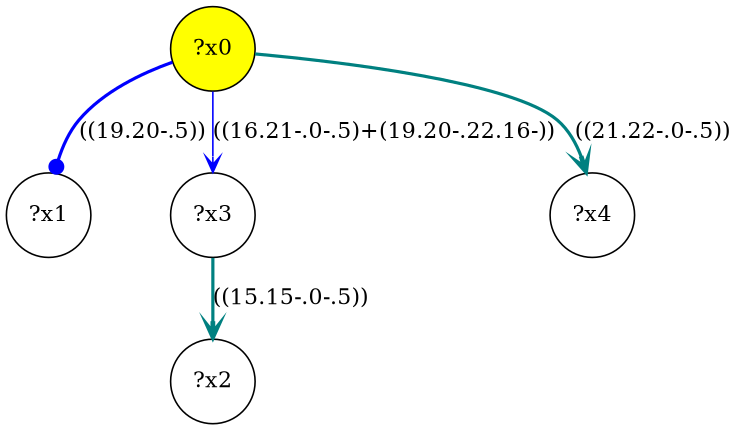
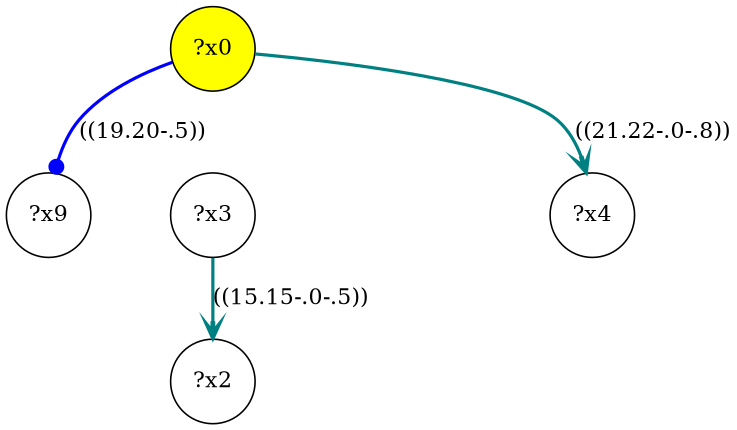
(213, 124) -> none
(653, 132) -> (653, 132)
(49, 215) -> (49, 215)
